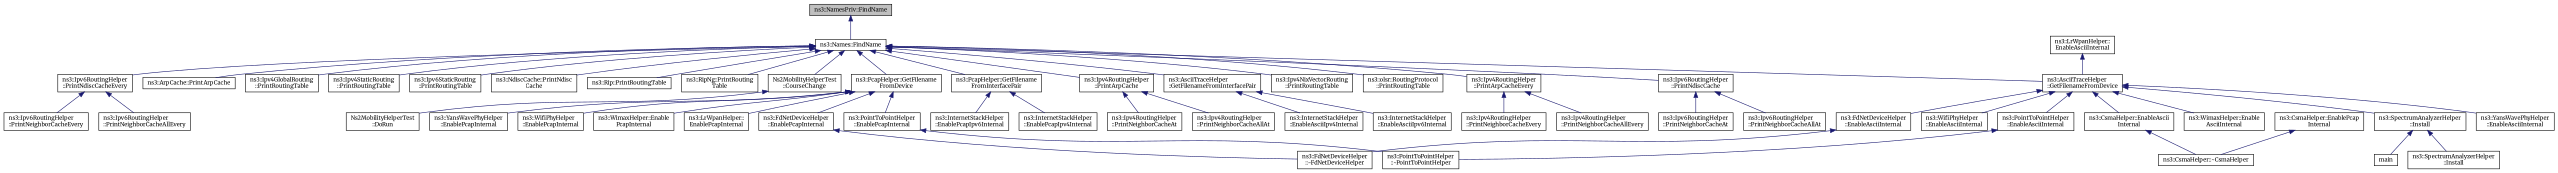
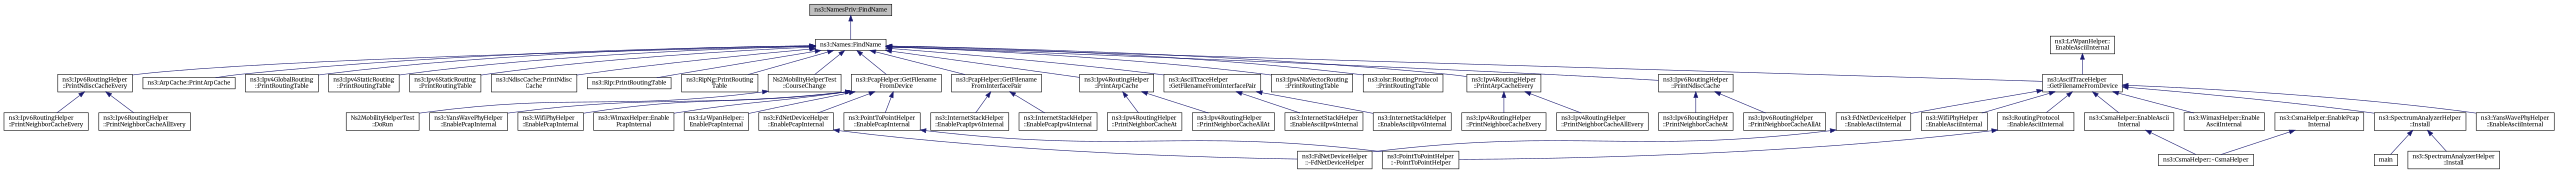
(2036, 122) -> (2036, 122)
